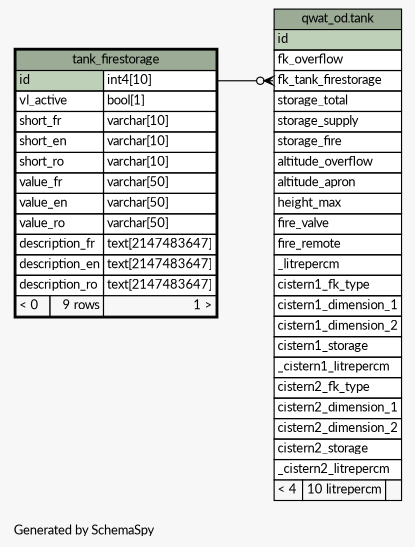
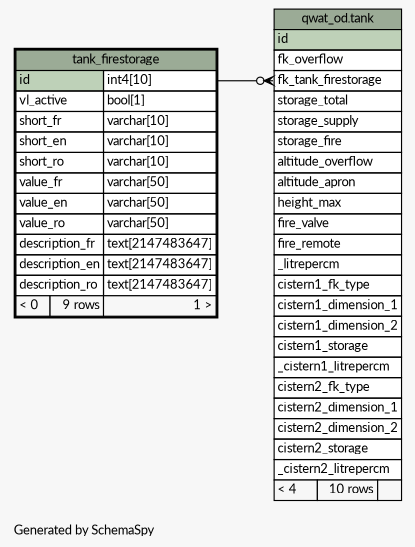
(345, 490) -> (351, 490)
